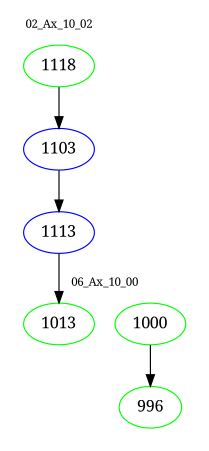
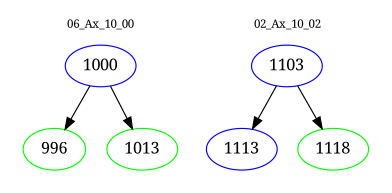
(59, 102) -> (307, 102)
(59, 279) -> (119, 103)
(150, 324) -> (101, 66)
